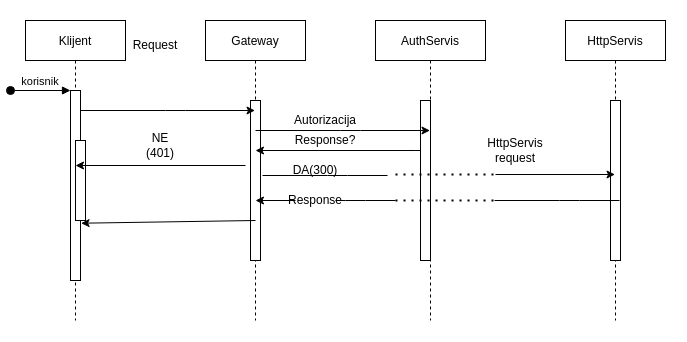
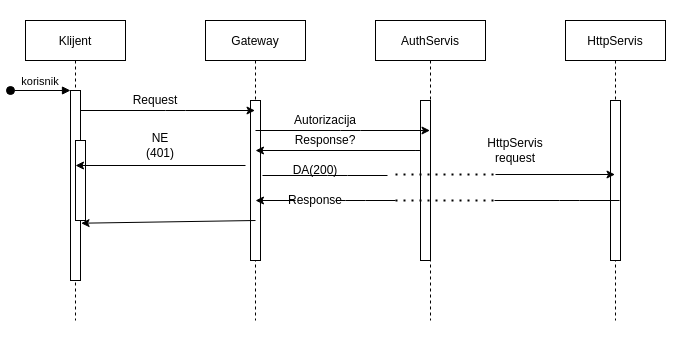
(156, 46) -> (156, 101)
(316, 171) -> (316, 171)
